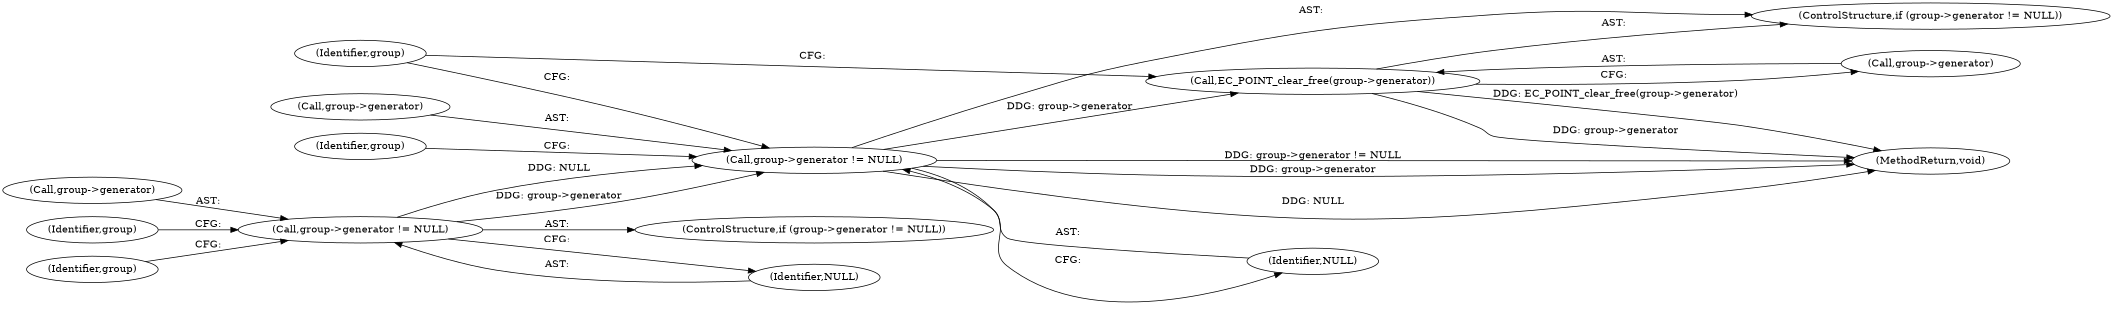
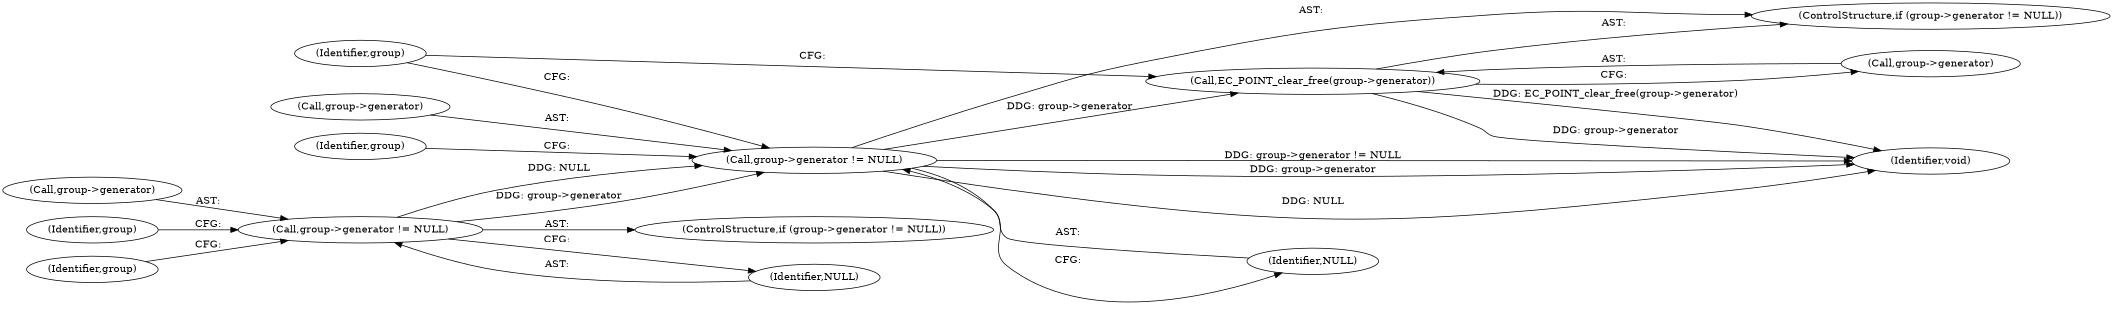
(1931, 161) -> (1931, 161)
